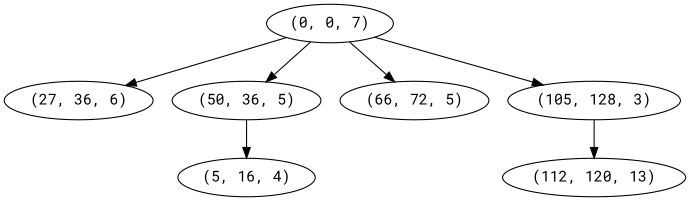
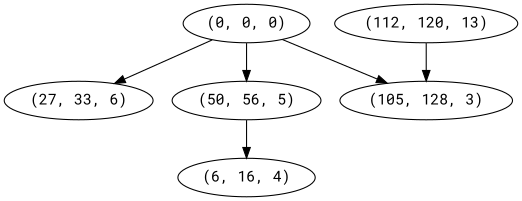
(330, 24) -> (247, 24)
(79, 101) -> (79, 101)
(247, 101) -> (247, 101)
(414, 101) -> none
(594, 134) -> (426, 57)
(247, 178) -> (247, 178)
